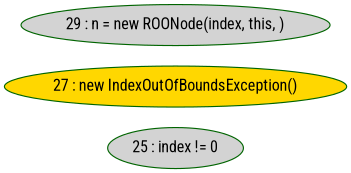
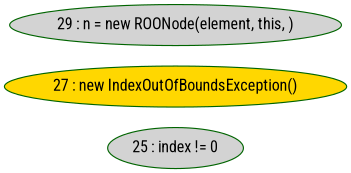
(176, 25) -> (176, 25)
